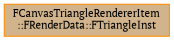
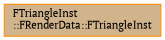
(87, 20) -> (83, 20)
